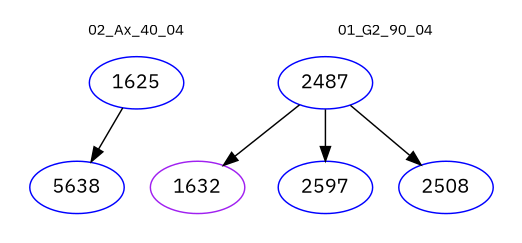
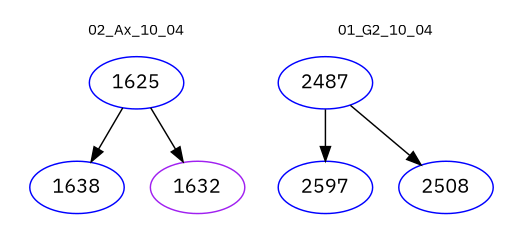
(137, 31) -> (137, 31)
(386, 31) -> (386, 31)
(277, 123) -> (163, 129)
(77, 187) -> (77, 187)
